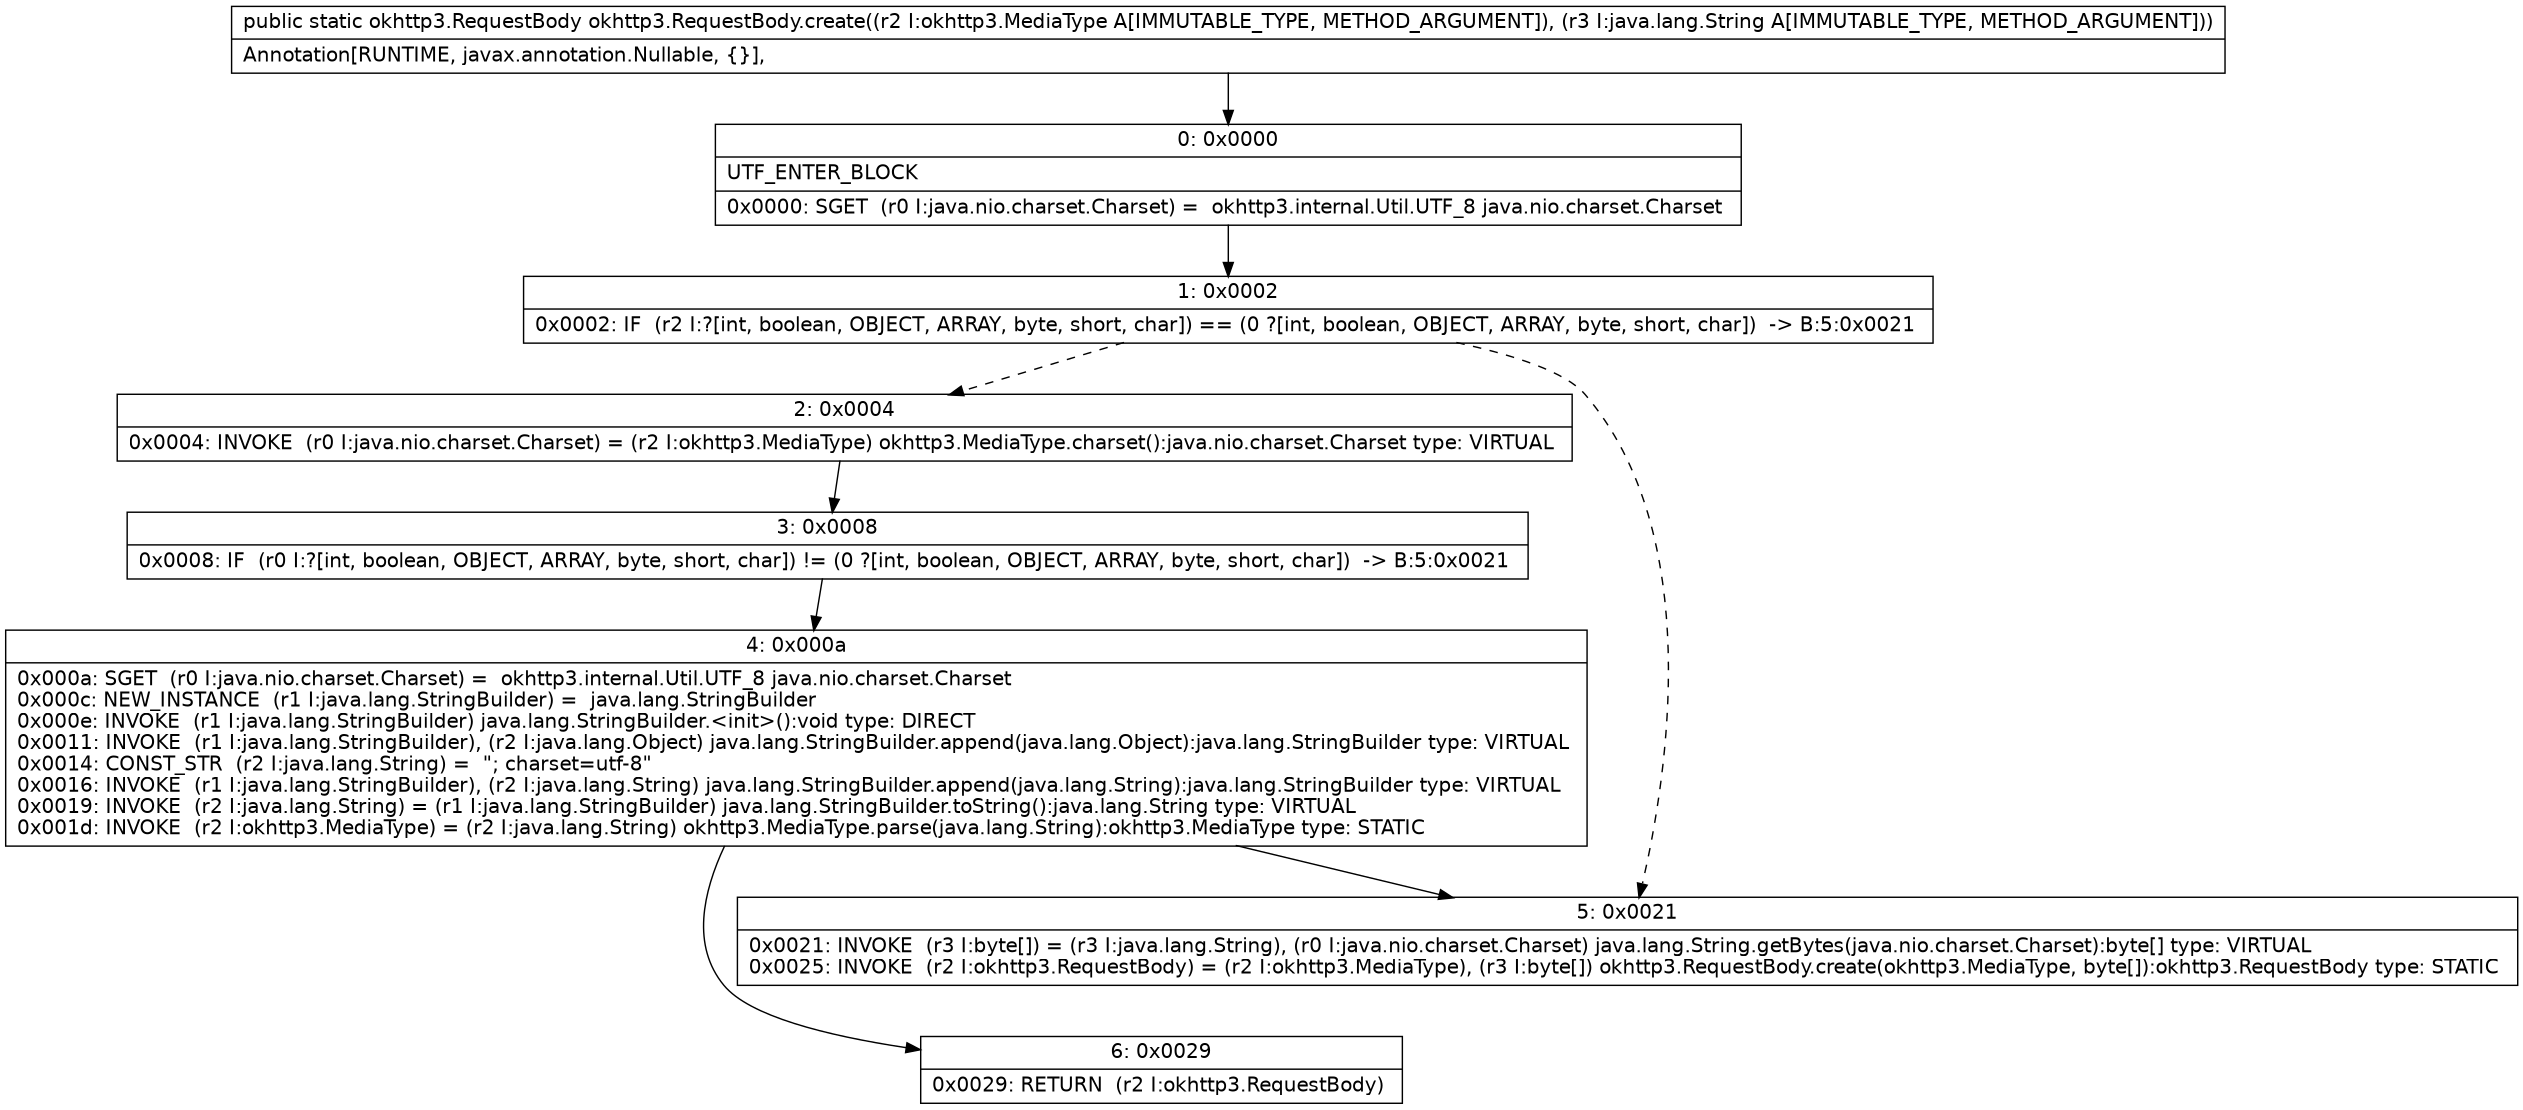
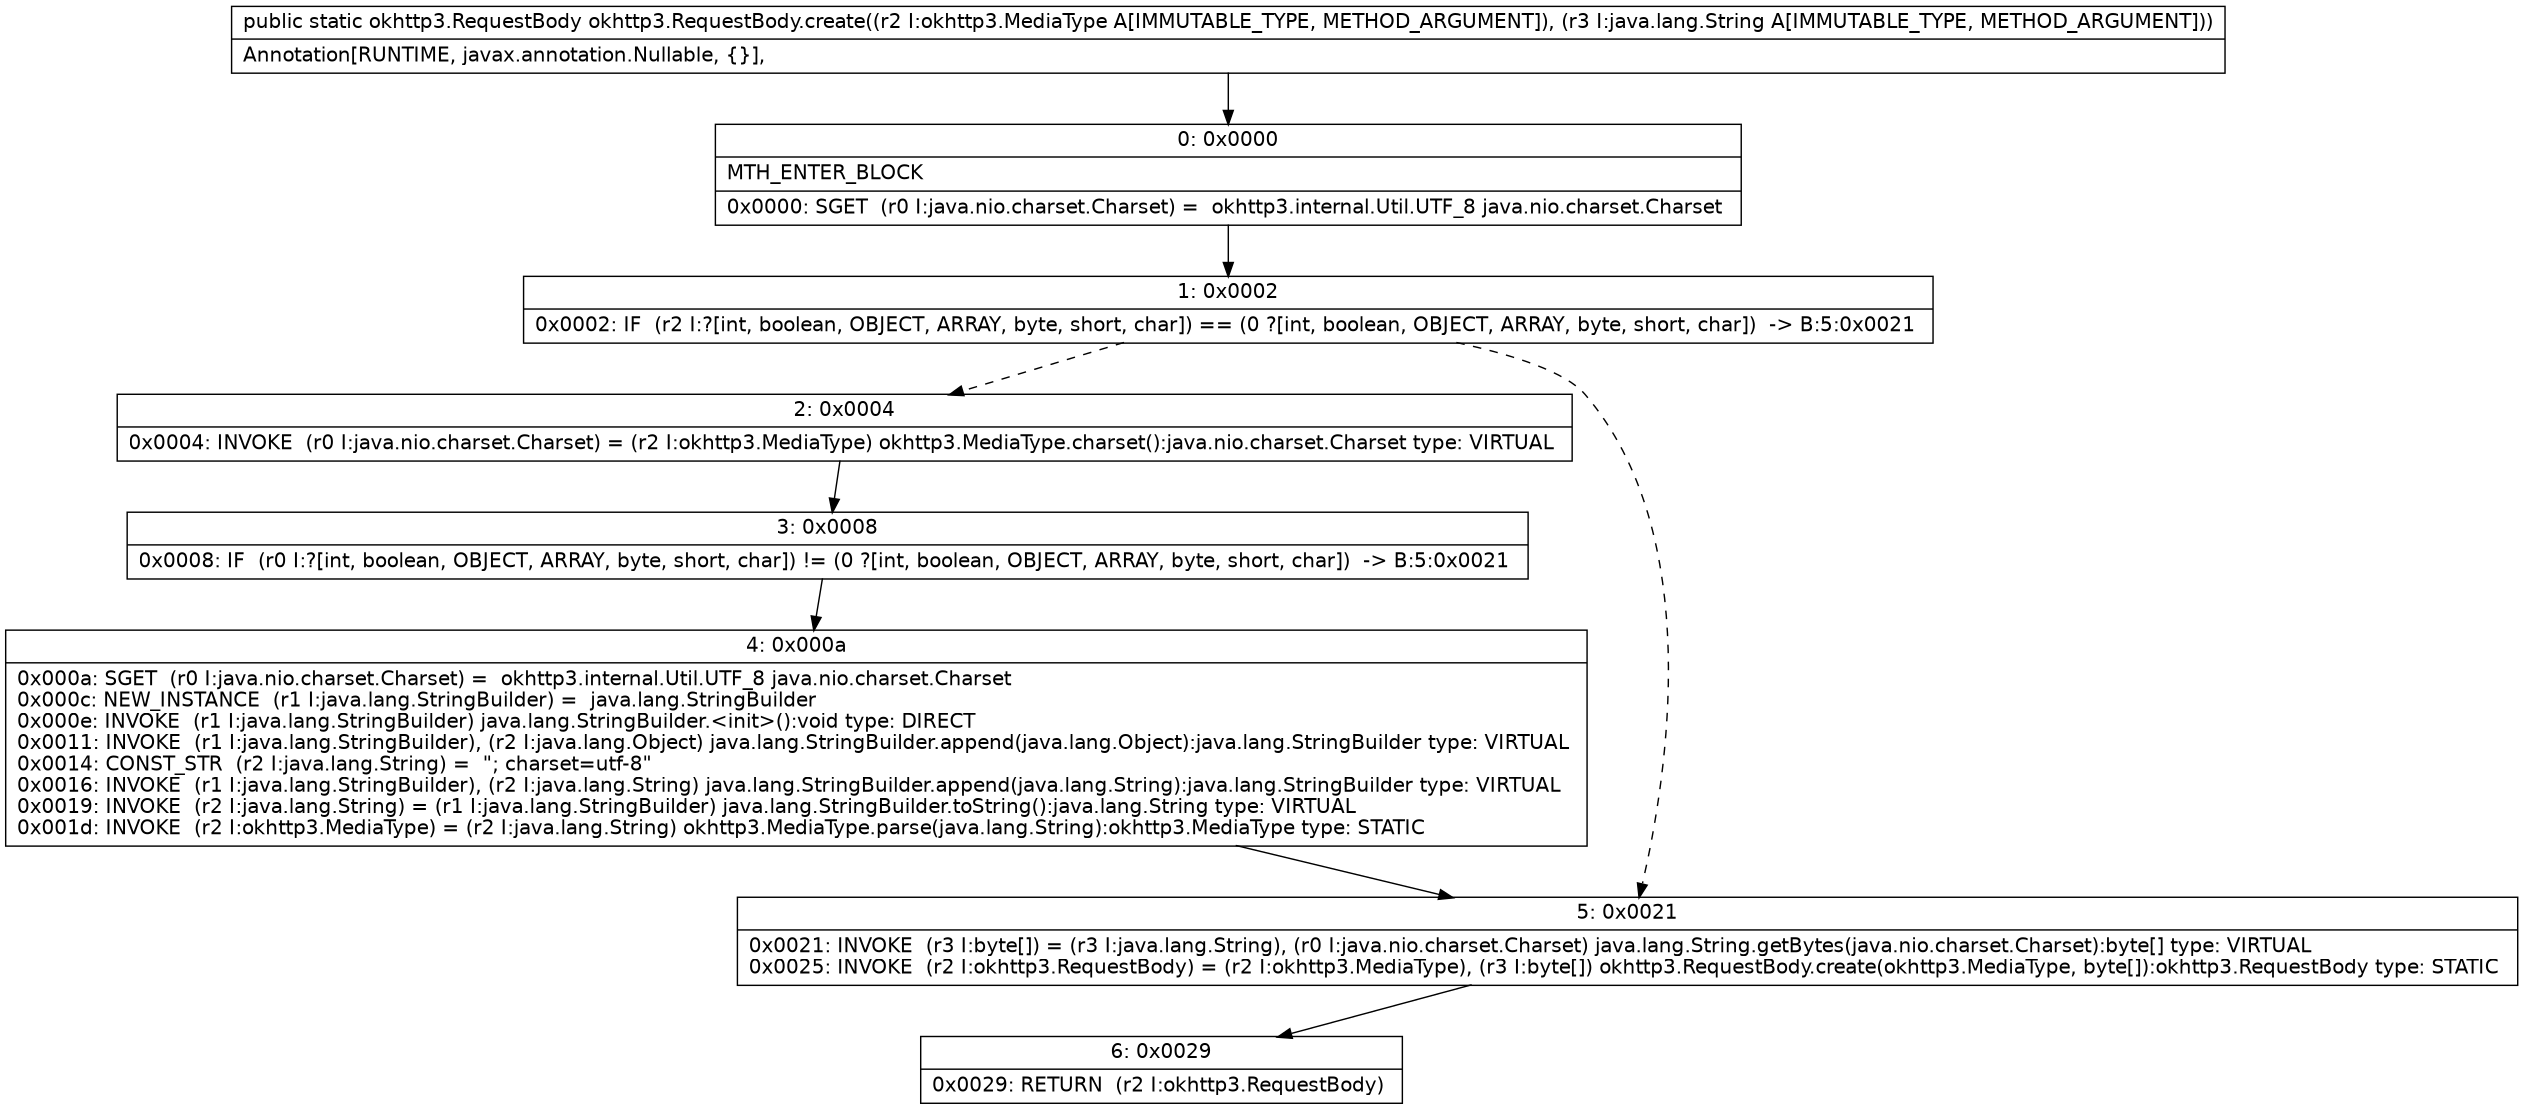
(823, 173) -> (826, 173)
(742, 1001) -> (1382, 1009)
